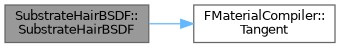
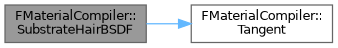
(77, 24) -> (76, 24)
